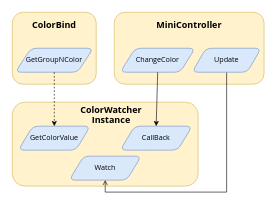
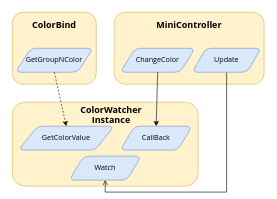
(54, 138) -> (66, 138)
